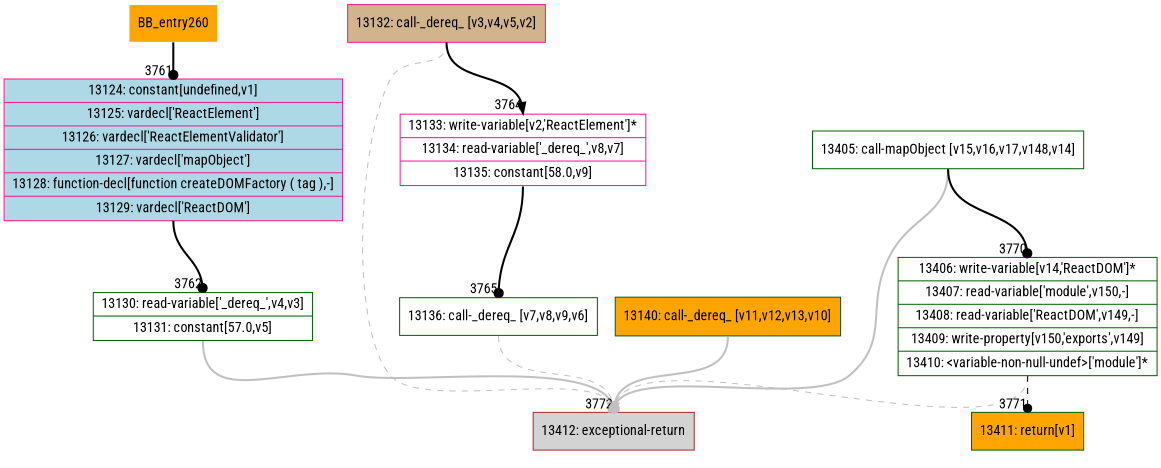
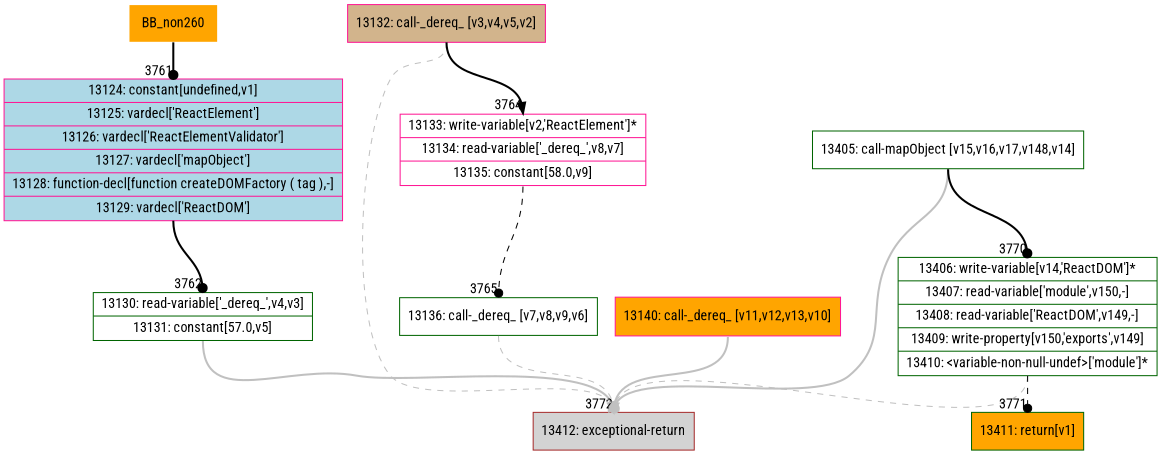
(173, 23) -> (173, 23)
(512, 238) -> (512, 238)
(728, 317) -> (728, 317)
